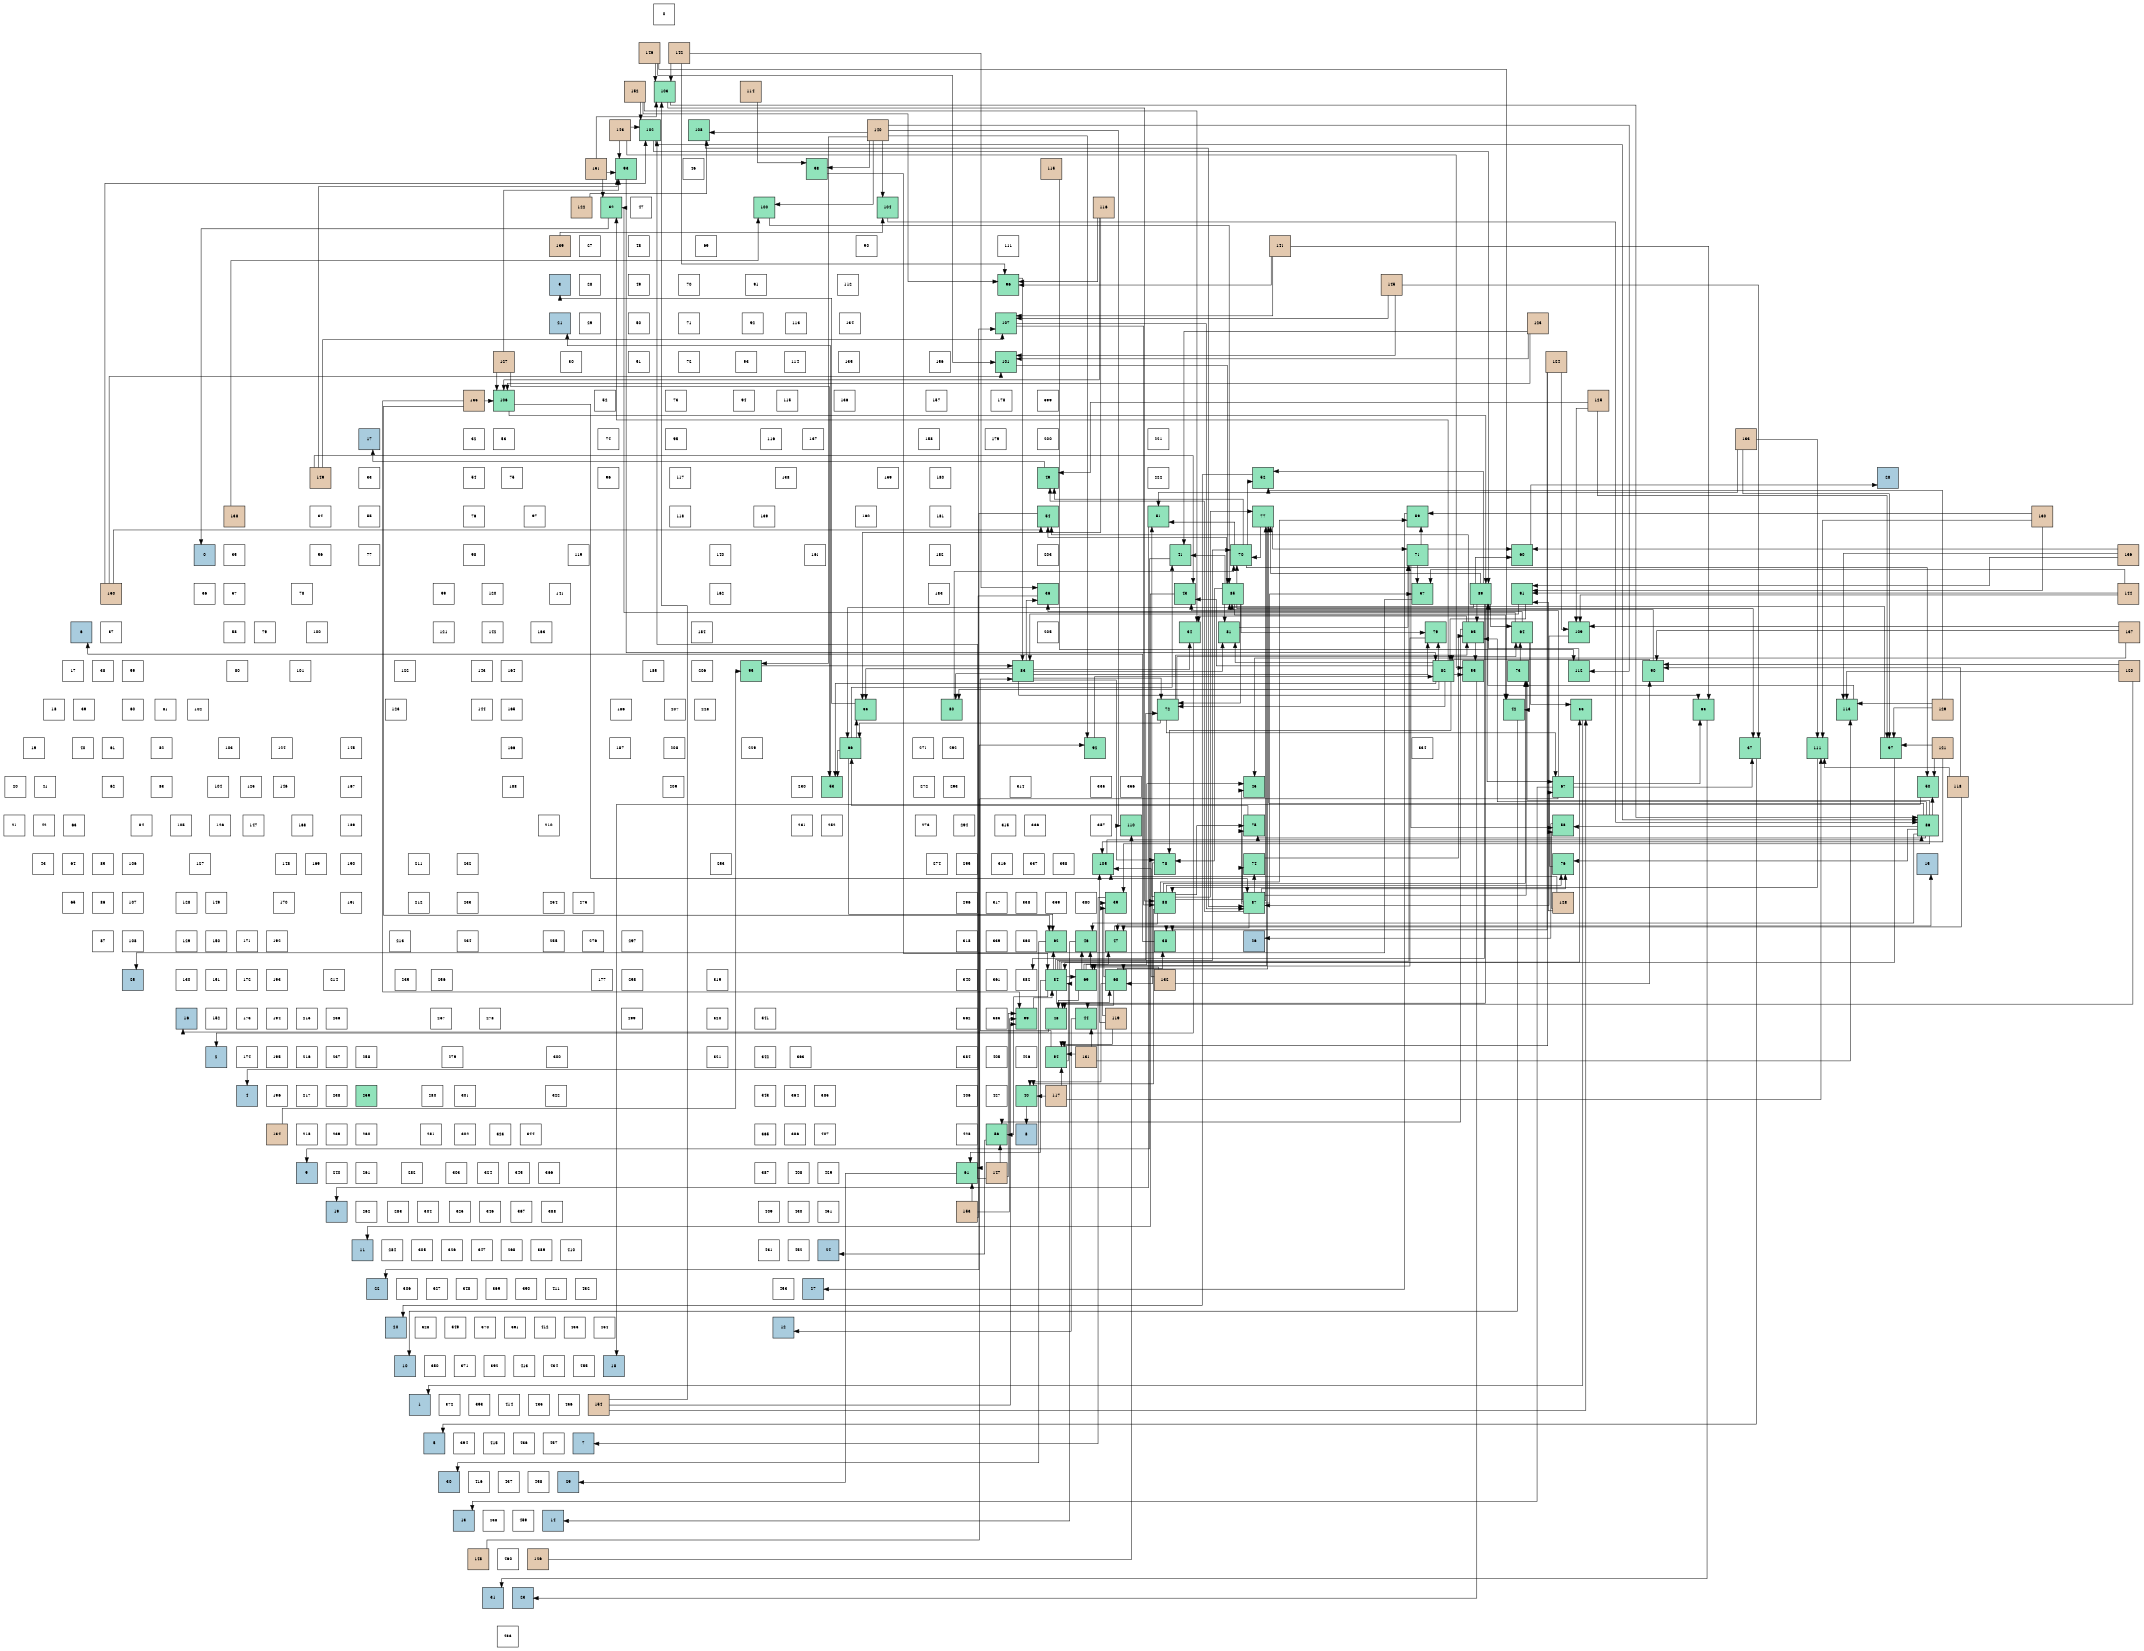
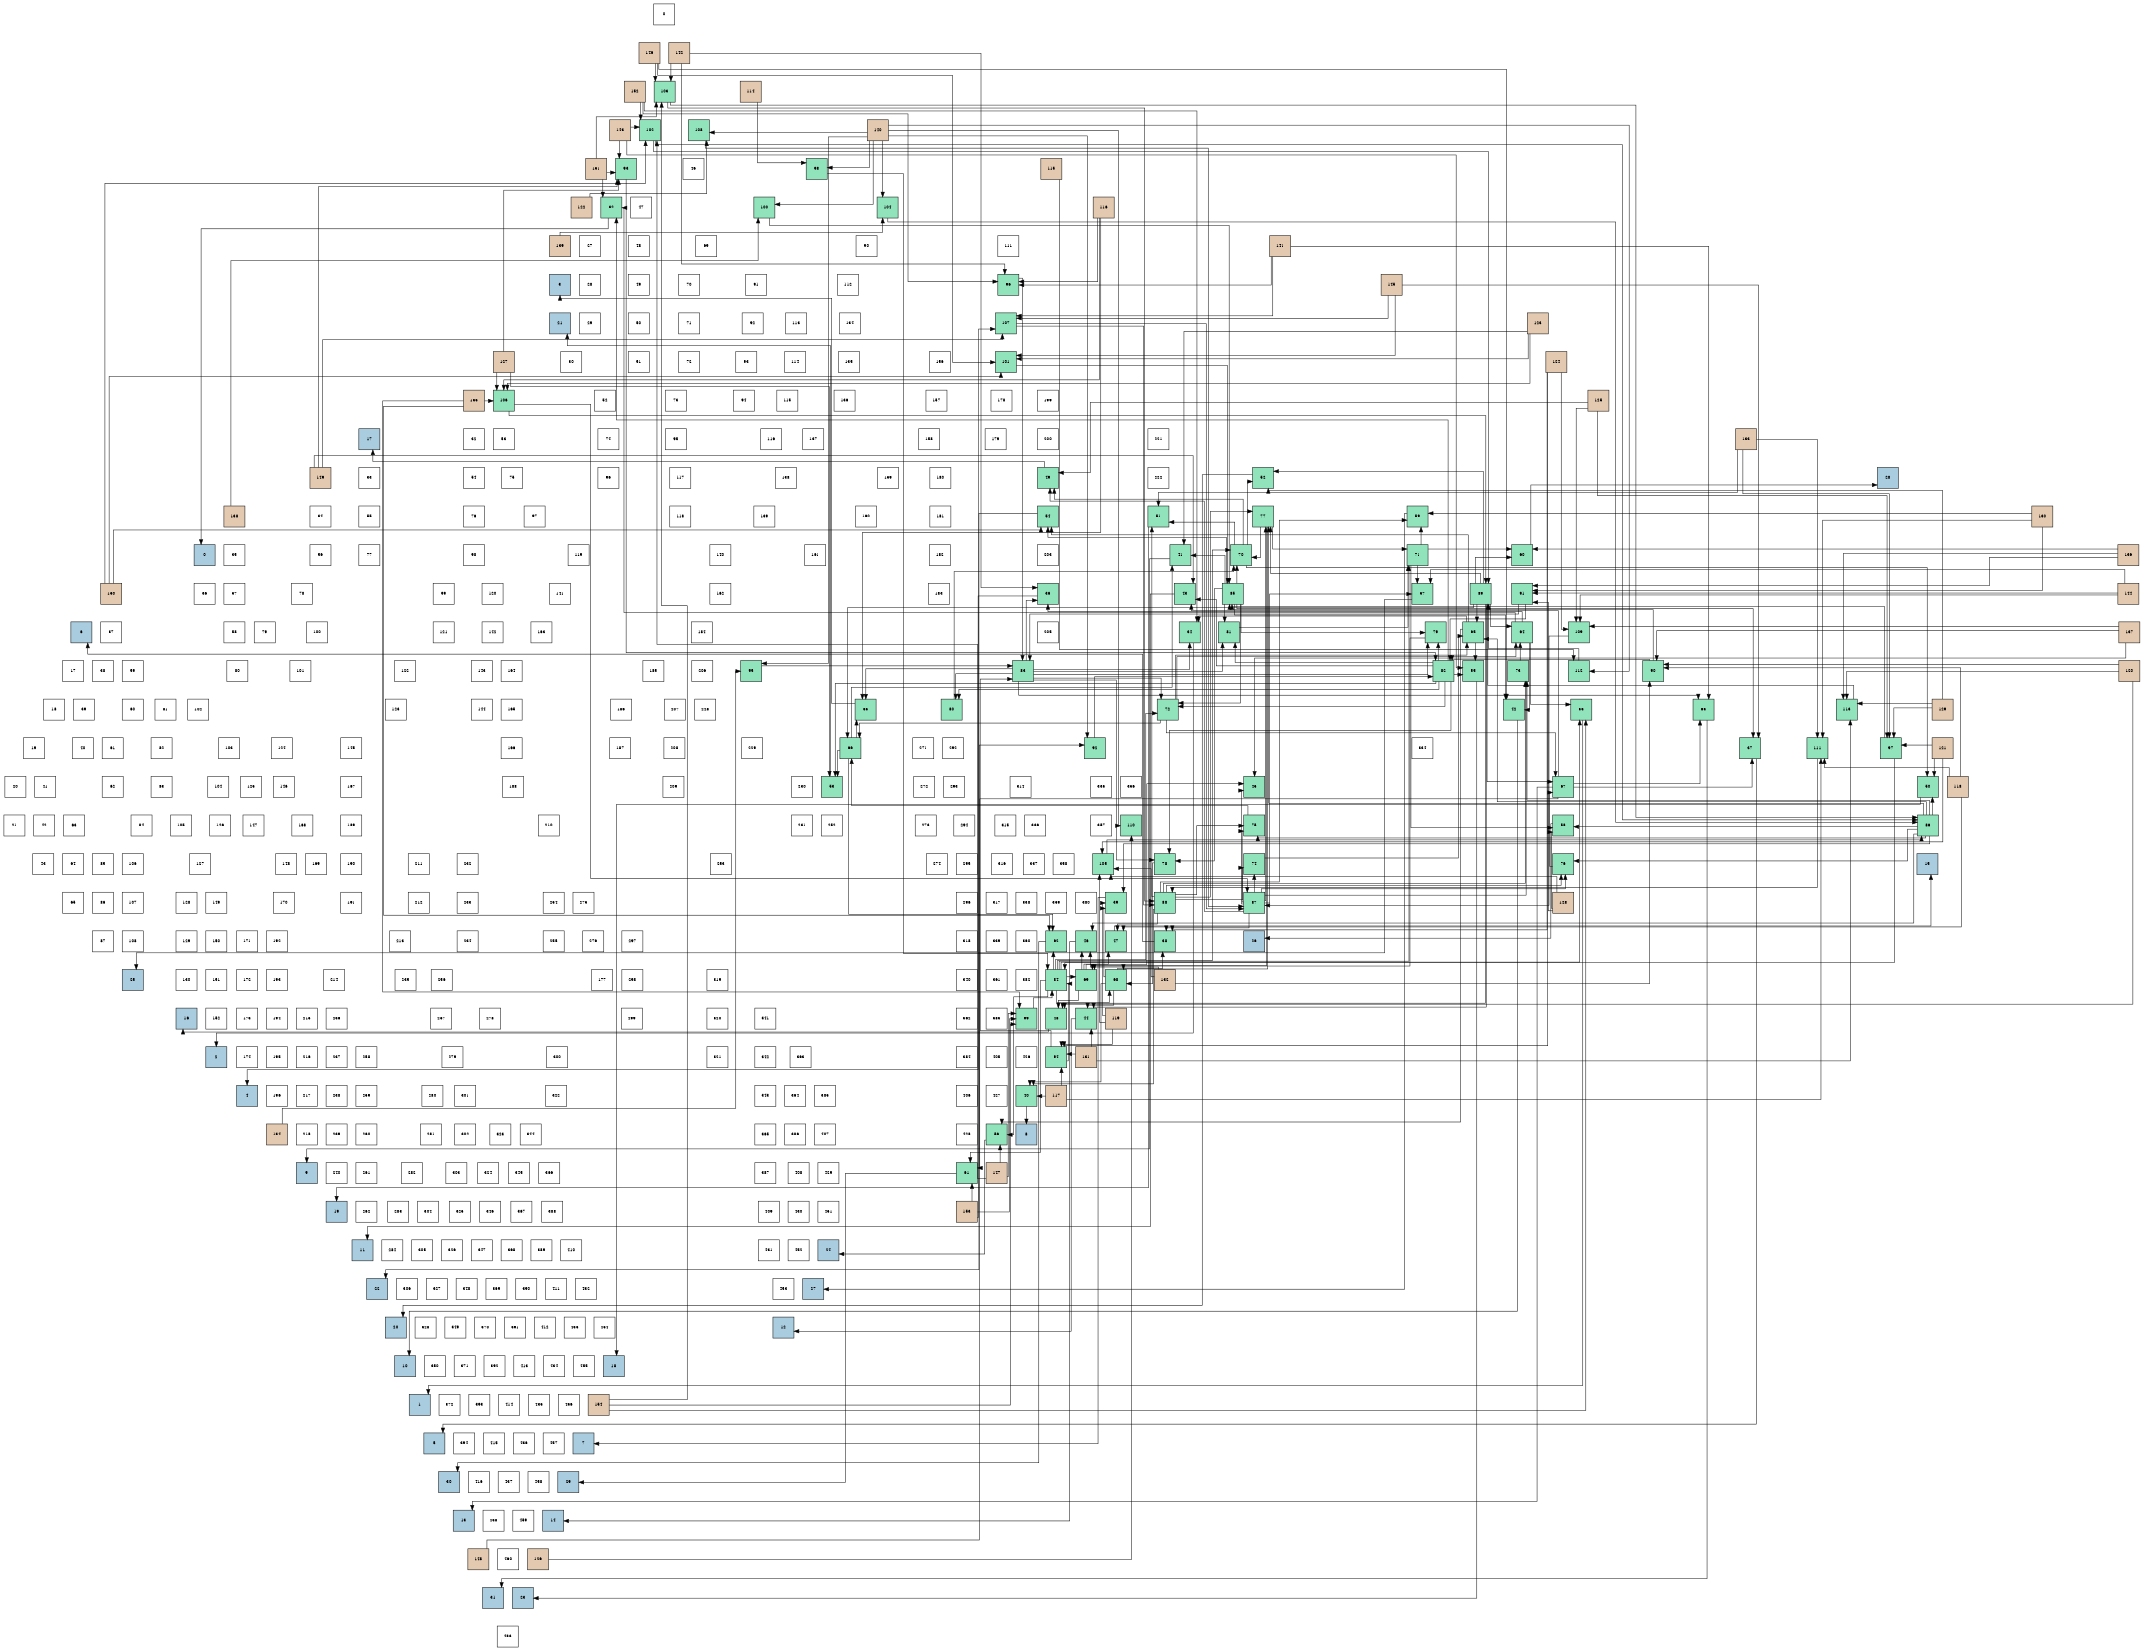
(1048, 401) -> (1048, 401)
(1433, 958) -> (1471, 1007)
(366, 1096) -> (366, 1096)
(512, 1250) -> (512, 1250)
